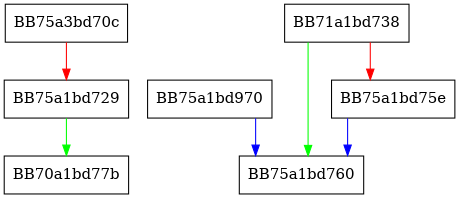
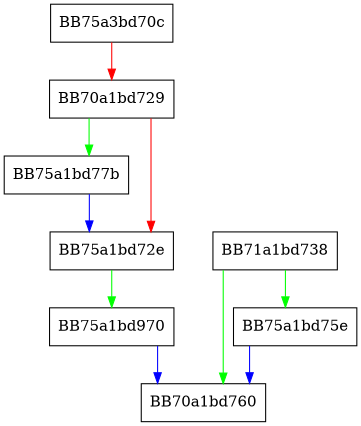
(370, 56) -> (285, 283)
(66, 99) -> (112, 99)
(66, 175) -> (66, 175)
(301, 175) -> (203, 403)
none -> (112, 251)
